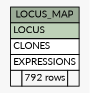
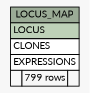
(45, 78) -> (45, 78)
